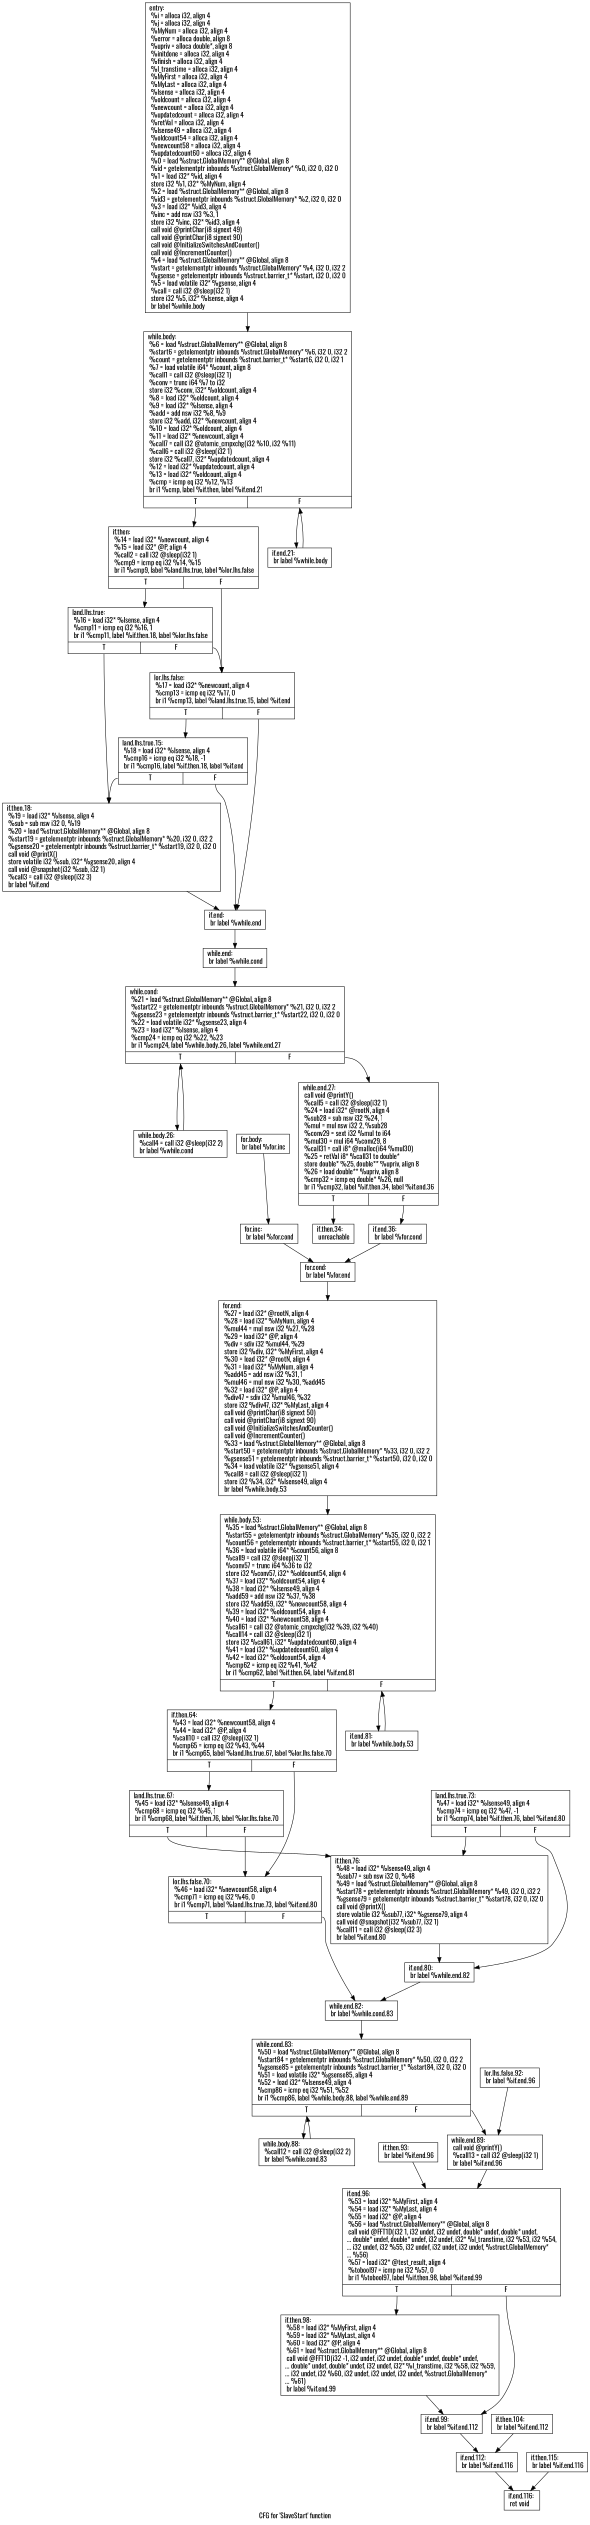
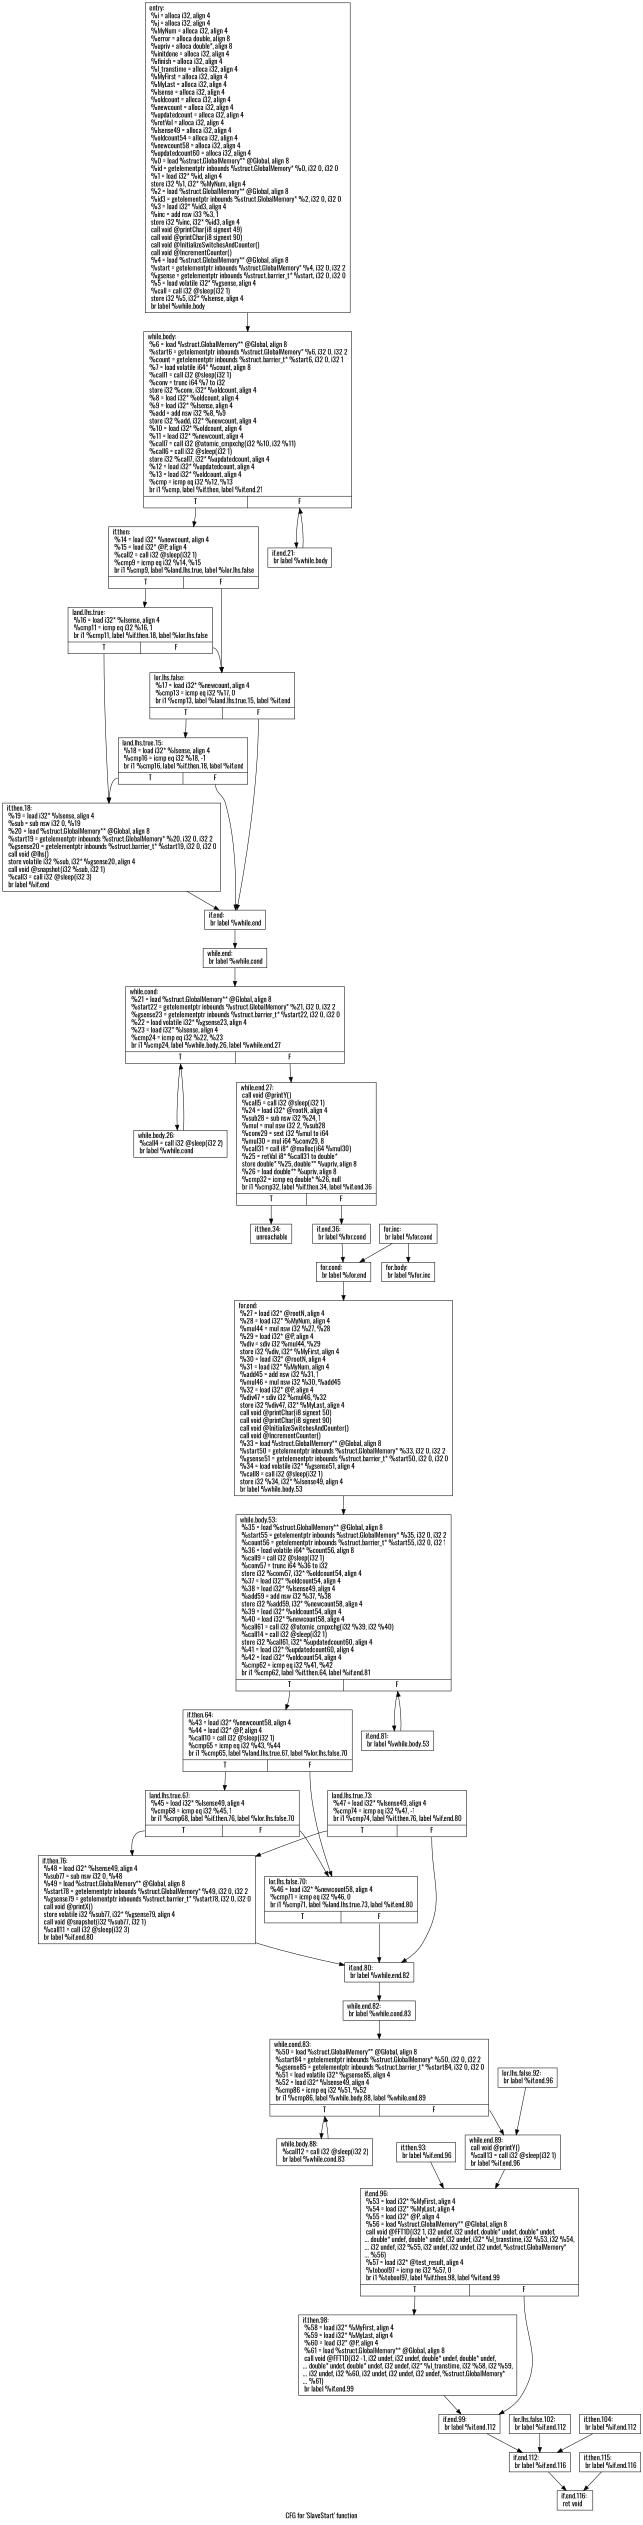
(32, 855) -> (28, 855)
(266, 1186) -> (408, 1250)
(332, 1958) -> (379, 1941)
none -> (540, 2424)
